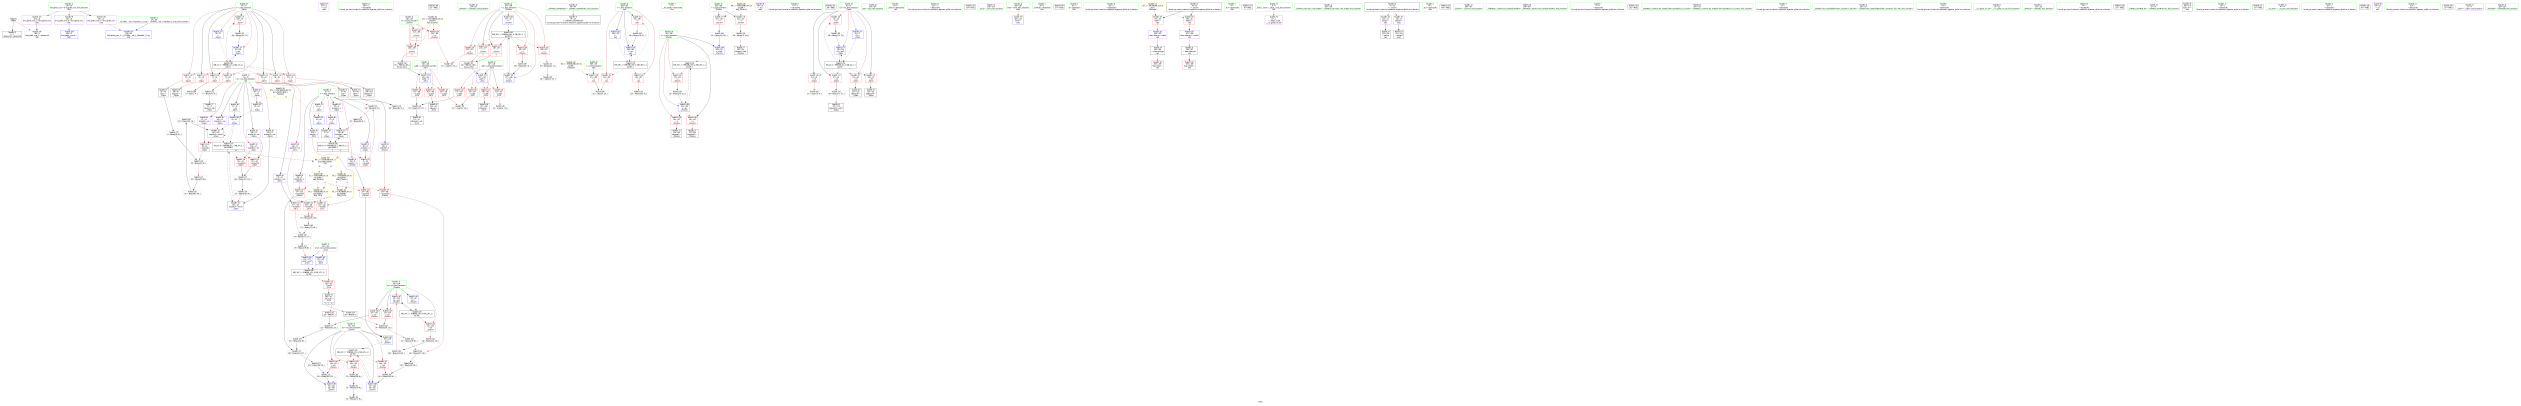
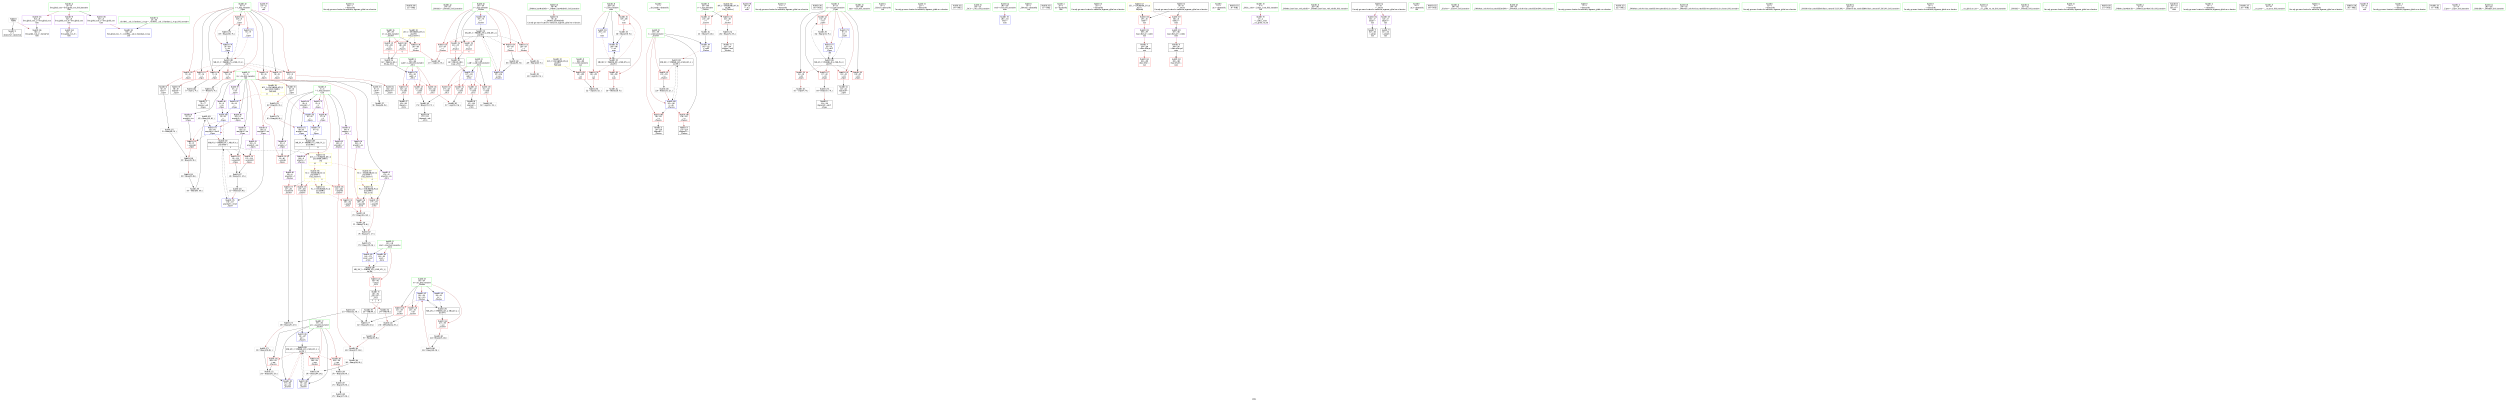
(416, 42) -> (389, 55)
(871, 93) -> none
(383, 328) -> (388, 325)
(314, 333) -> (357, 317)
